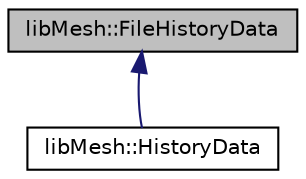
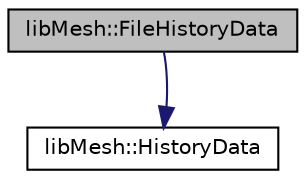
(139, 100) -> (167, 79)
